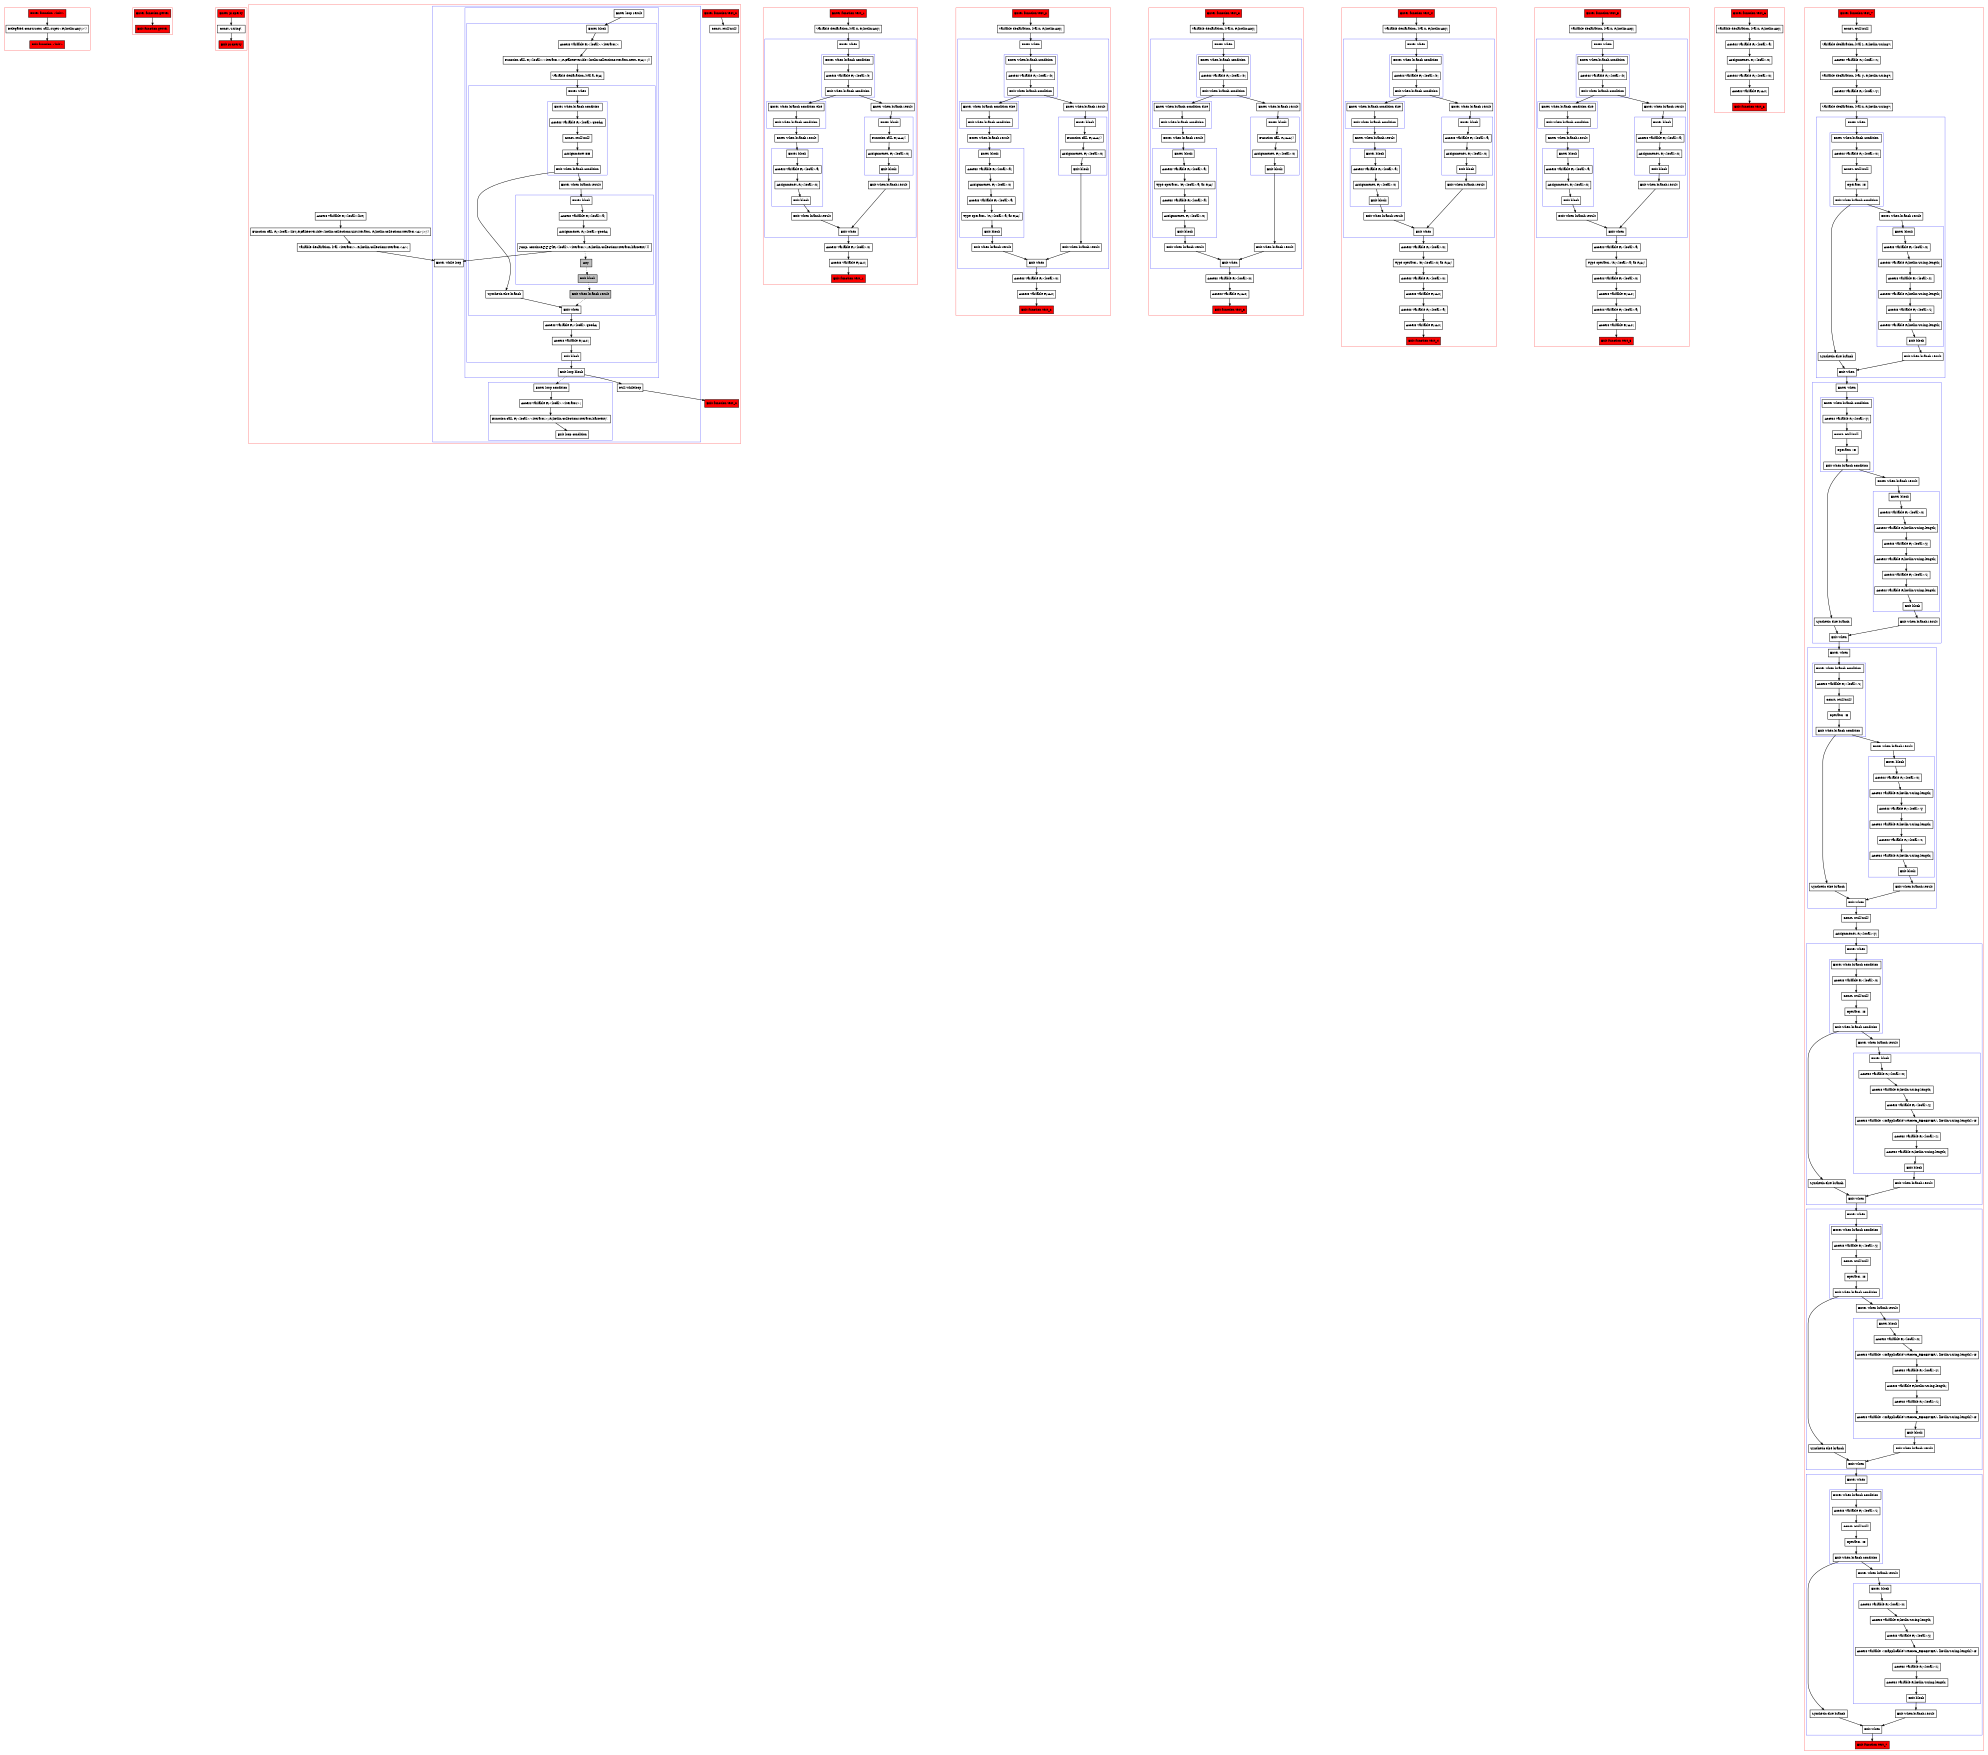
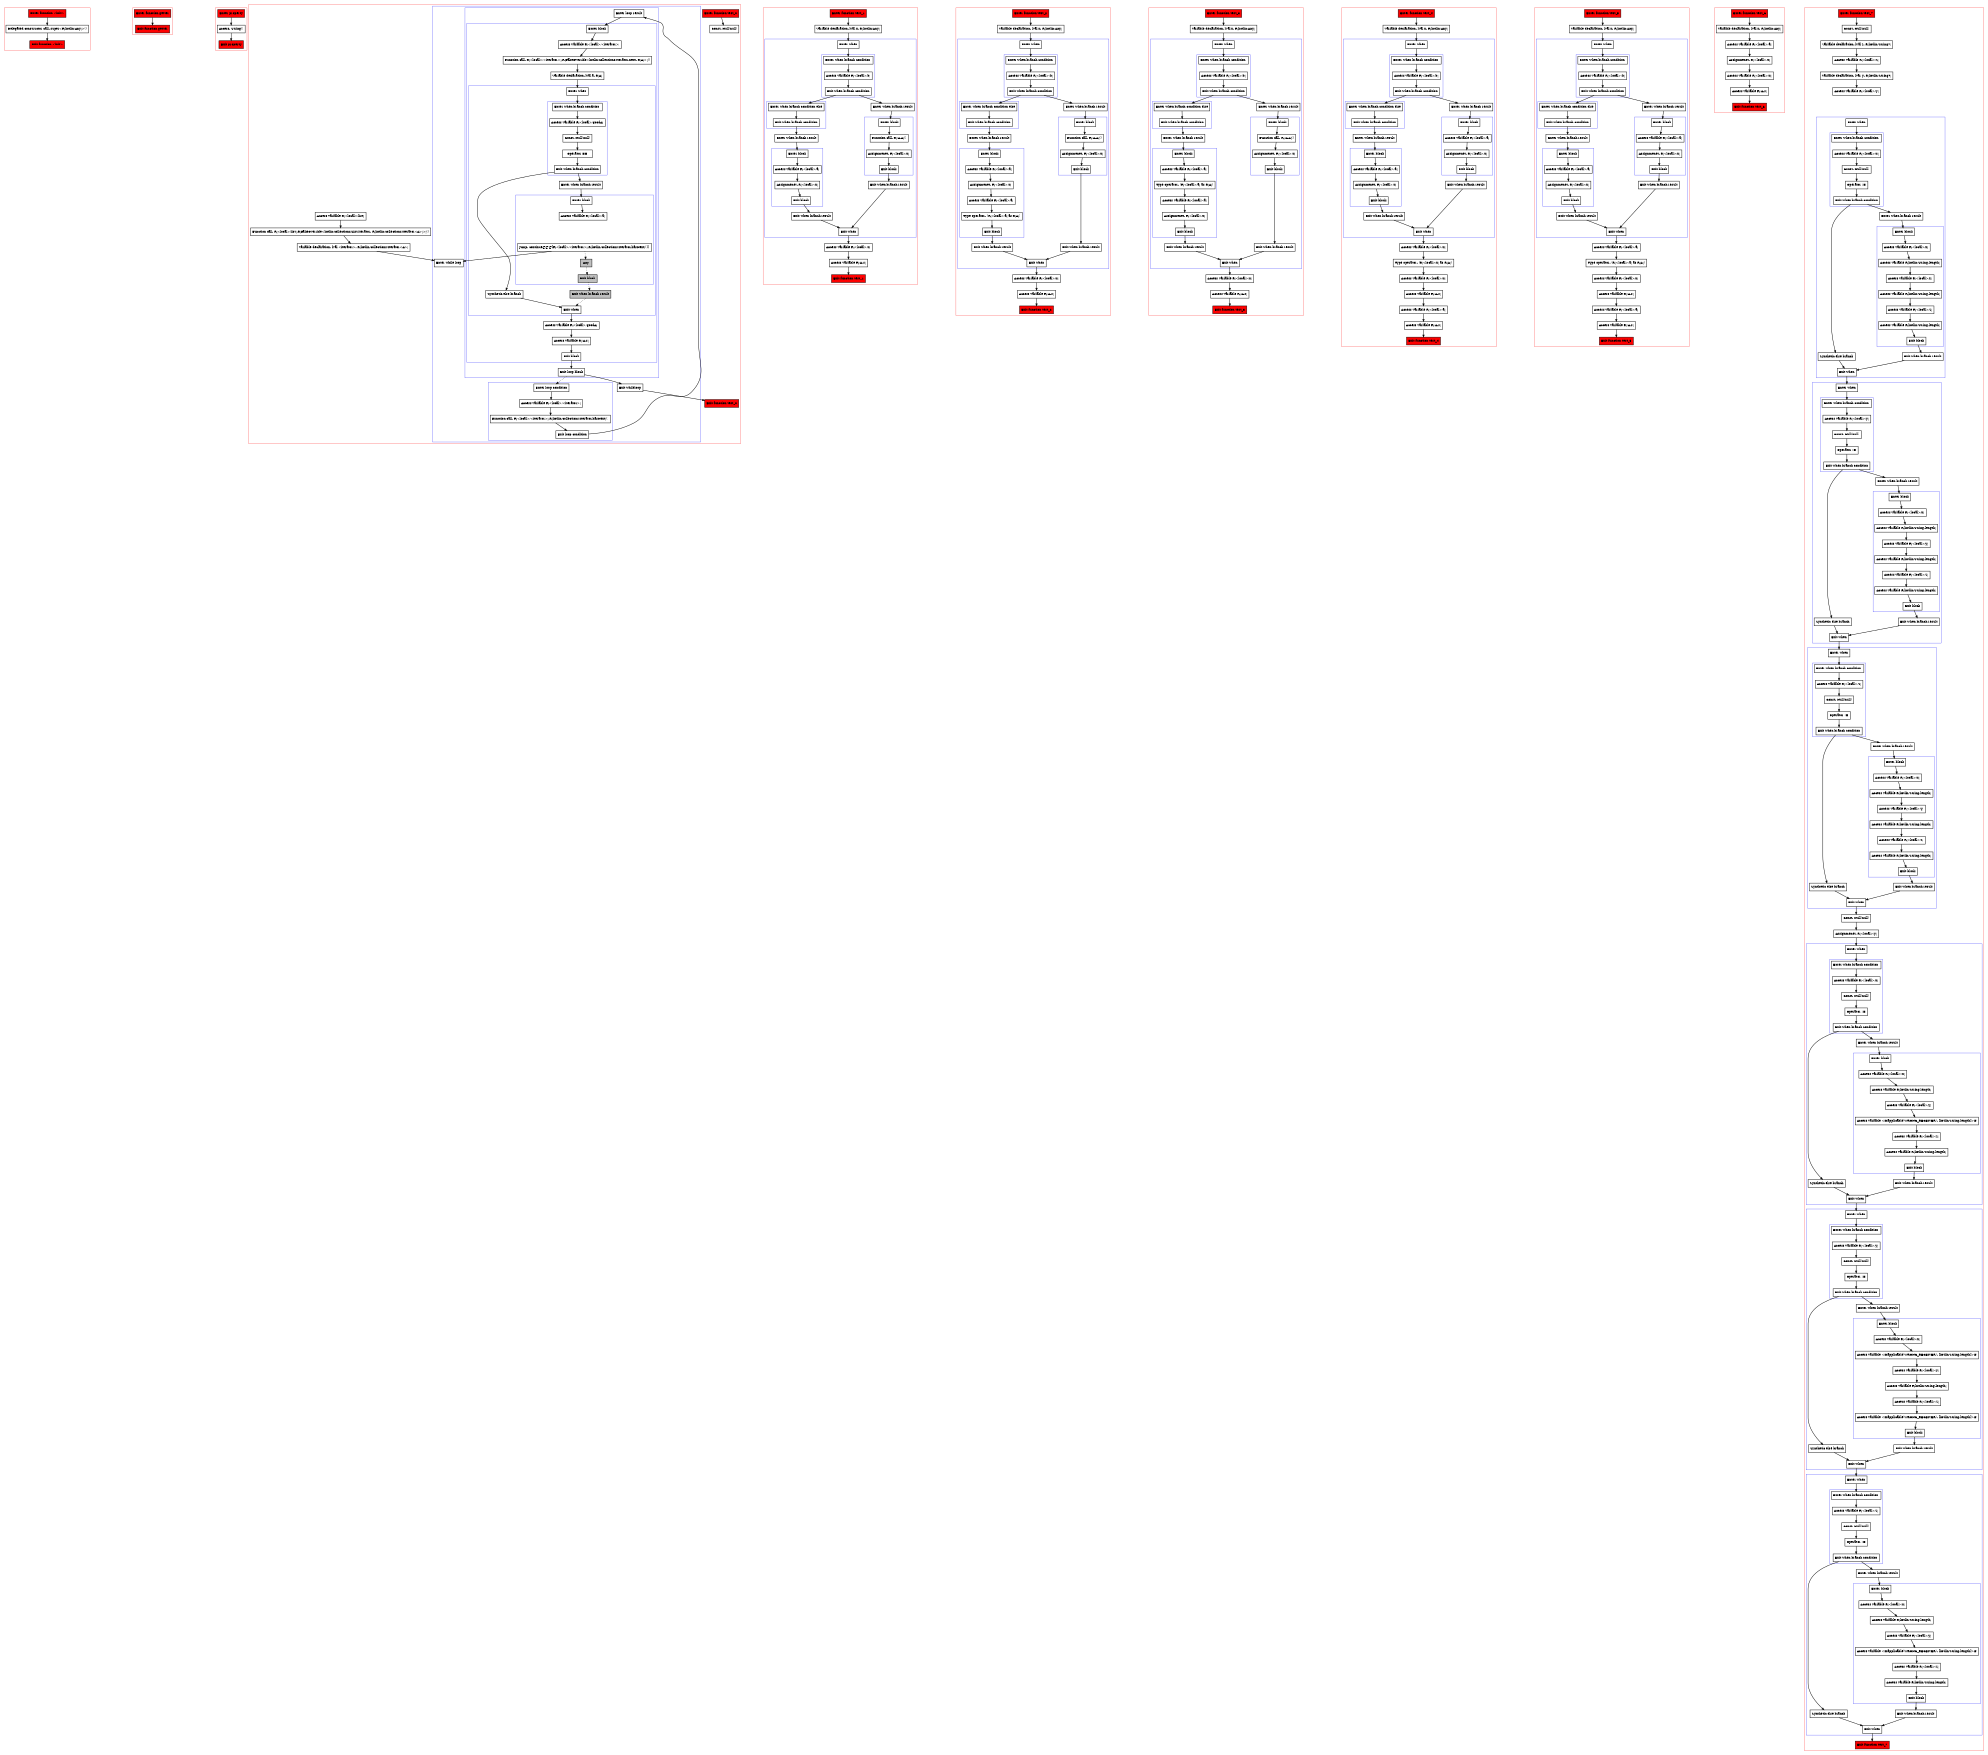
(231, 29) -> (231, 29)
(1857, 107) -> none
(577, 154) -> (577, 154)
(584, 232) -> none
none -> (699, 252)
(630, 388) -> (630, 388)
